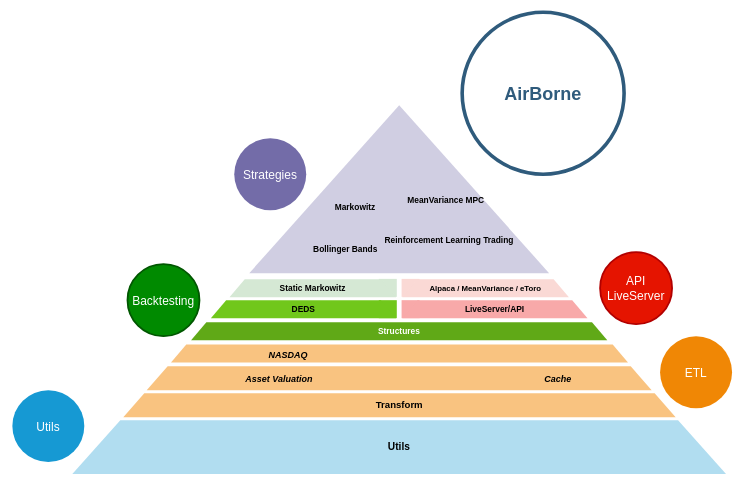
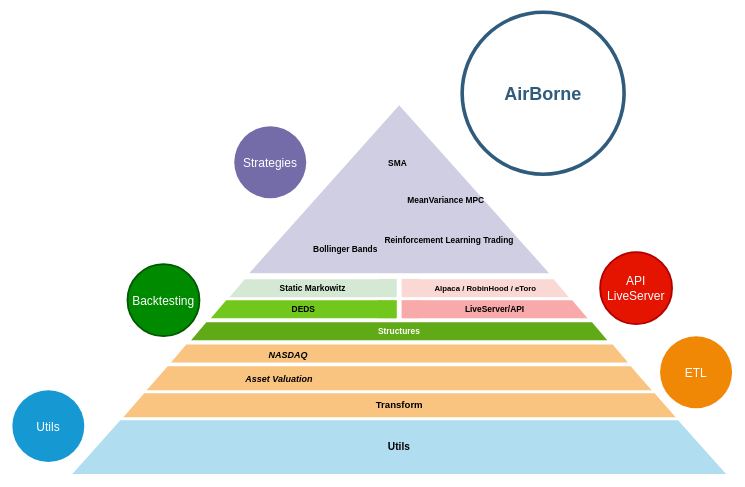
none -> (399, 162)
(270, 174) -> (270, 162)
(356, 206) -> none
(486, 288) -> (486, 288)
(558, 379) -> none
